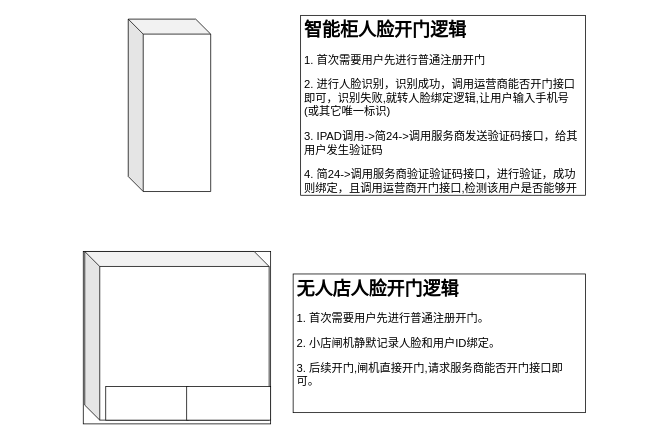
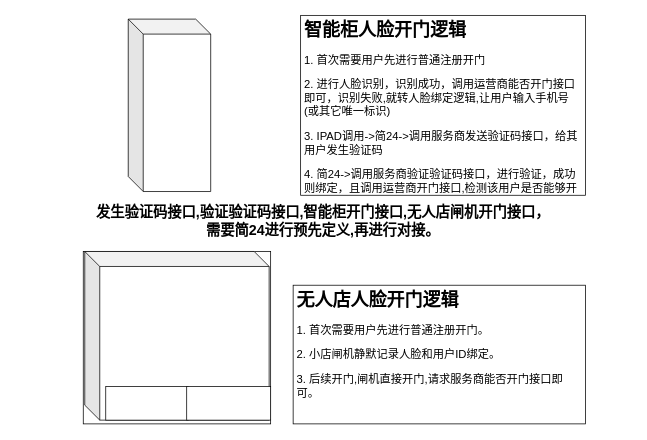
none -> (323, 222)
(439, 344) -> (439, 355)
